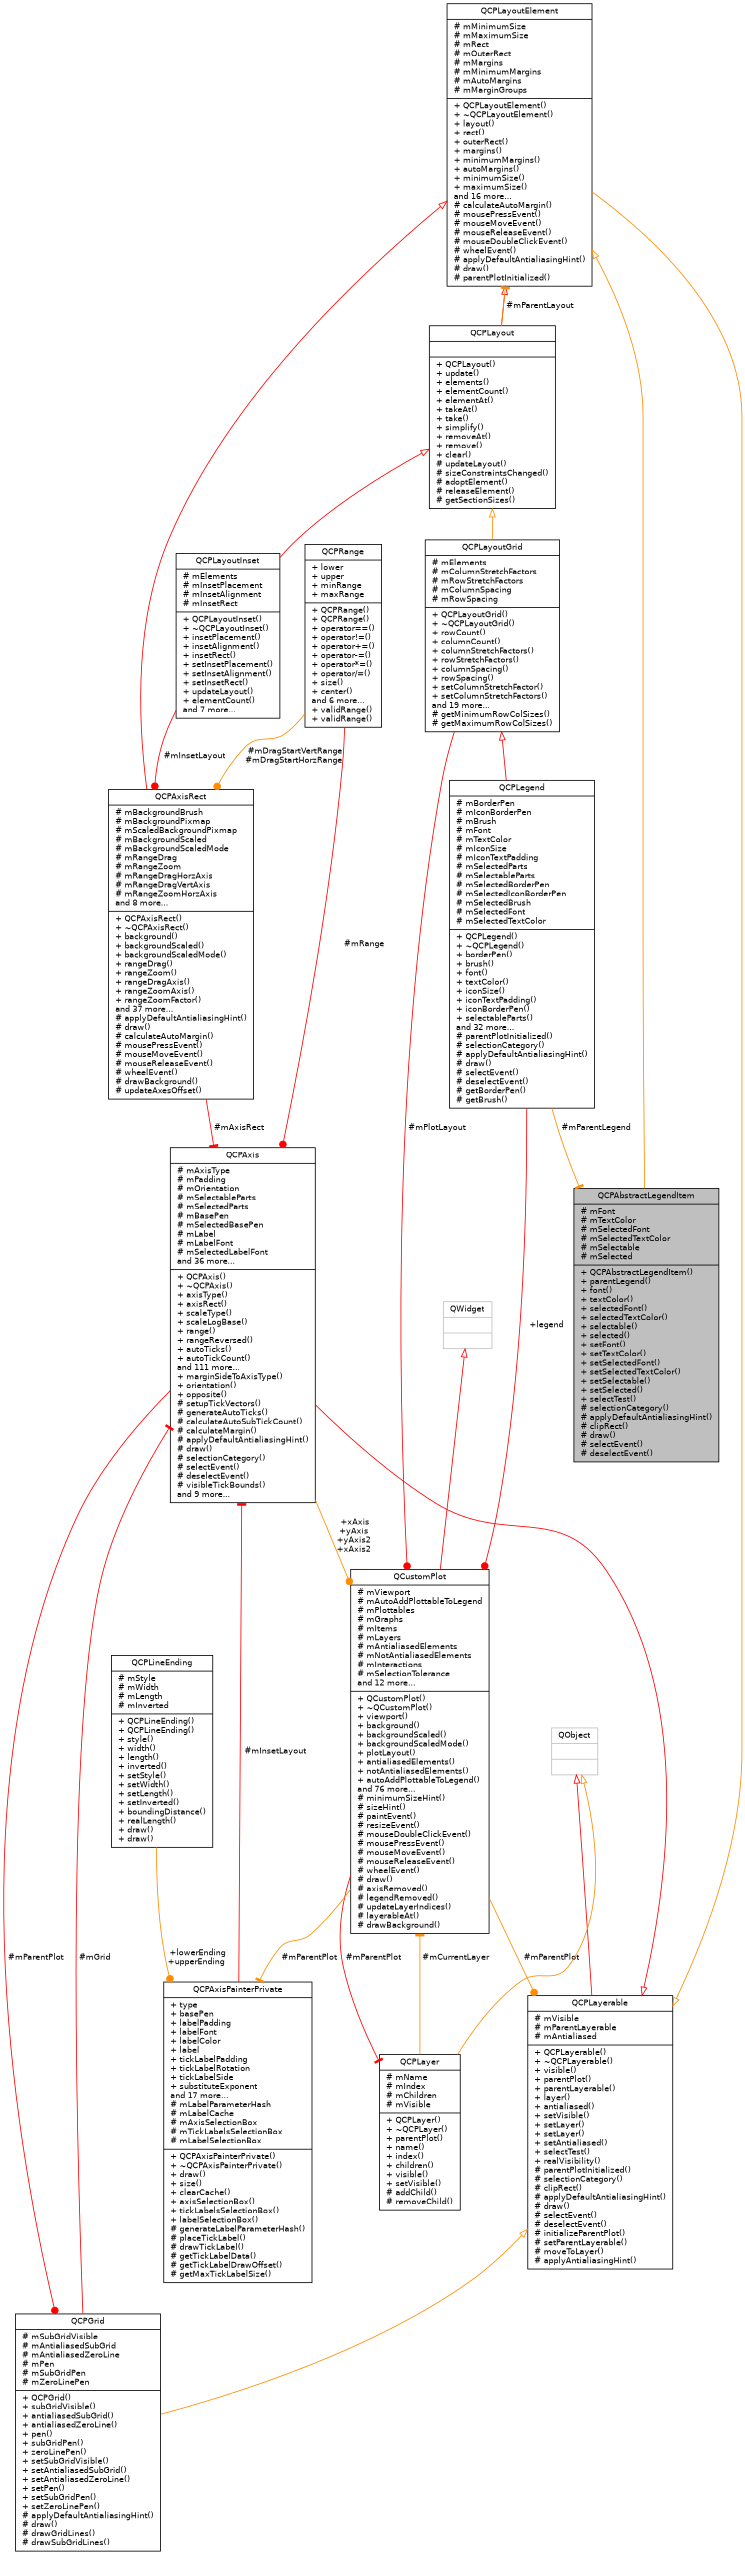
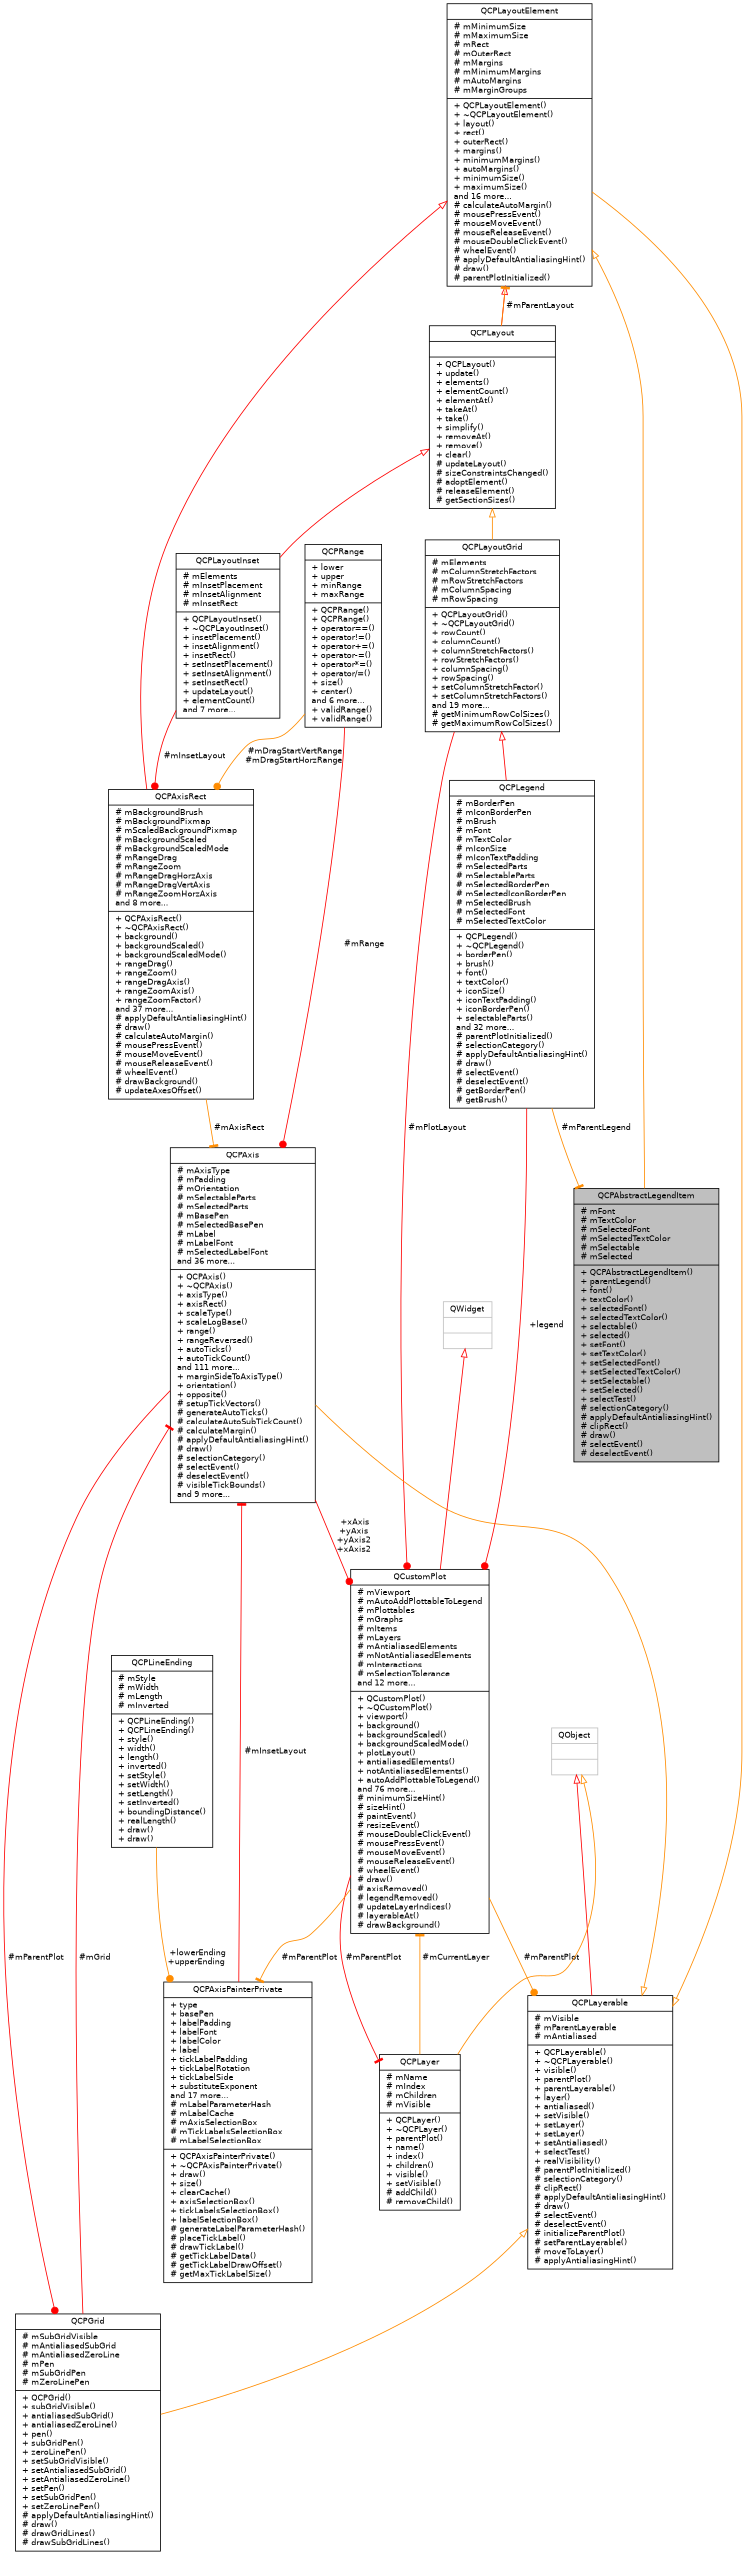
(210, 1121) -> (210, 1121)
(332, 1539) -> (332, 1539)
(627, 1607) -> (627, 1607)
